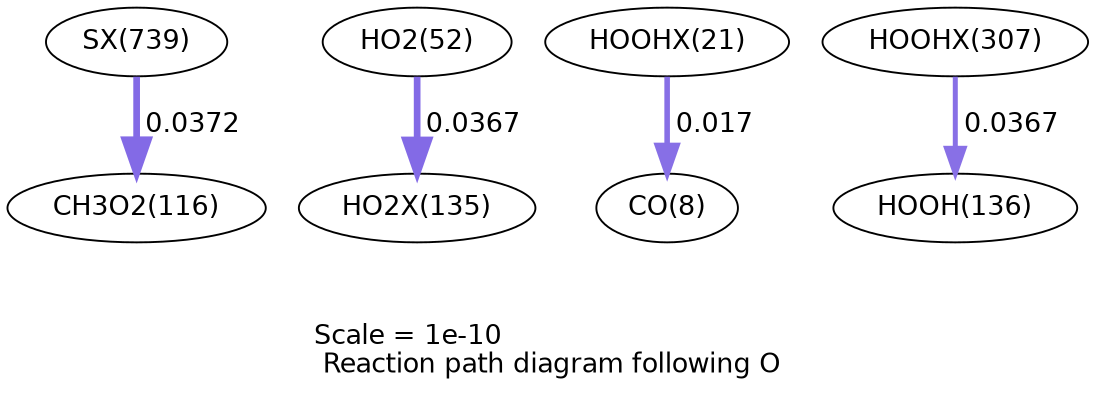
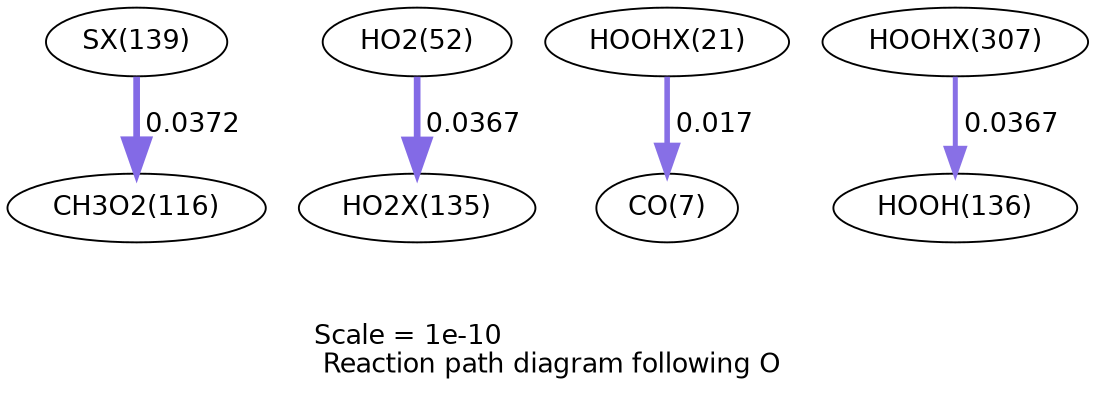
(137, 42) -> (137, 42)
(667, 208) -> (667, 208)
